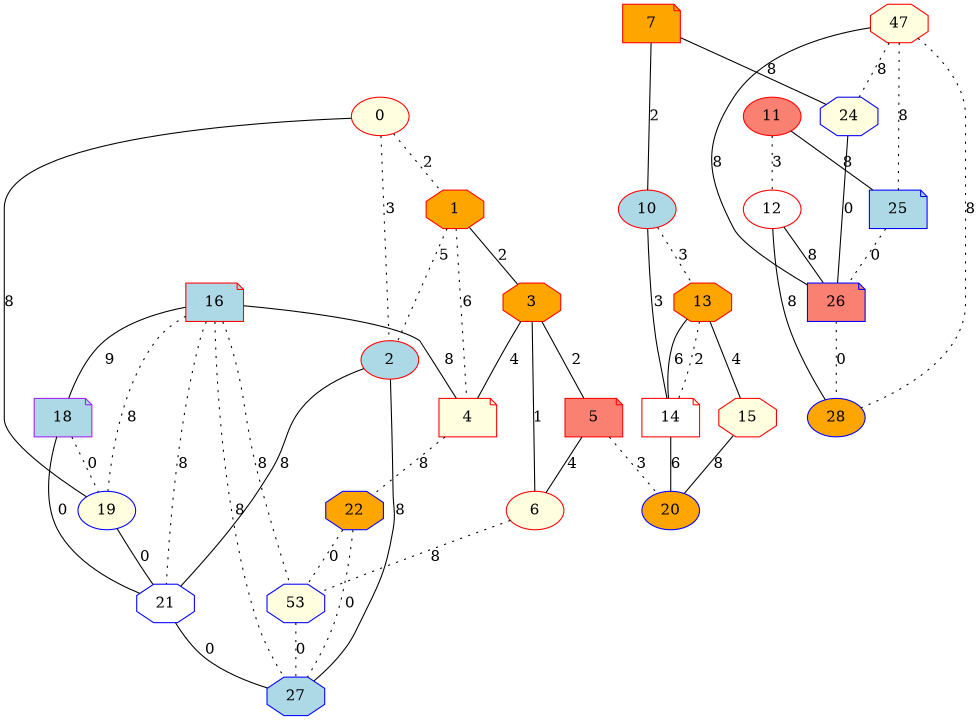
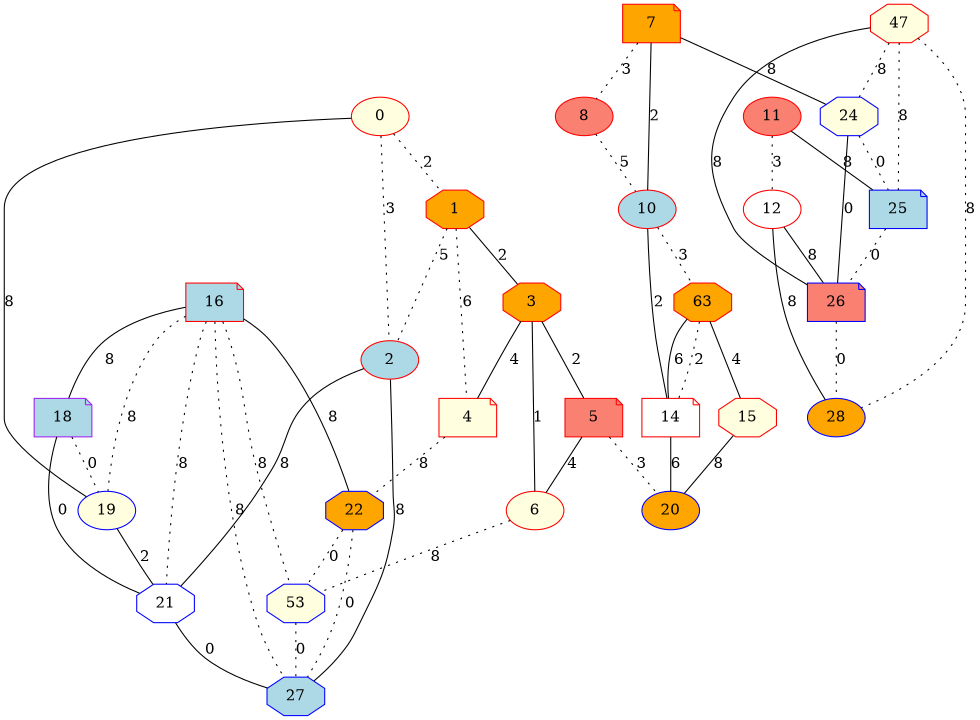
none -> (584, 116)
none -> (874, 163)
(659, 302) -> (659, 302)
(703, 302) -> (703, 302)
(367, 323) -> (306, 392)
(110, 360) -> (110, 360)
(145, 557) -> (145, 557)
